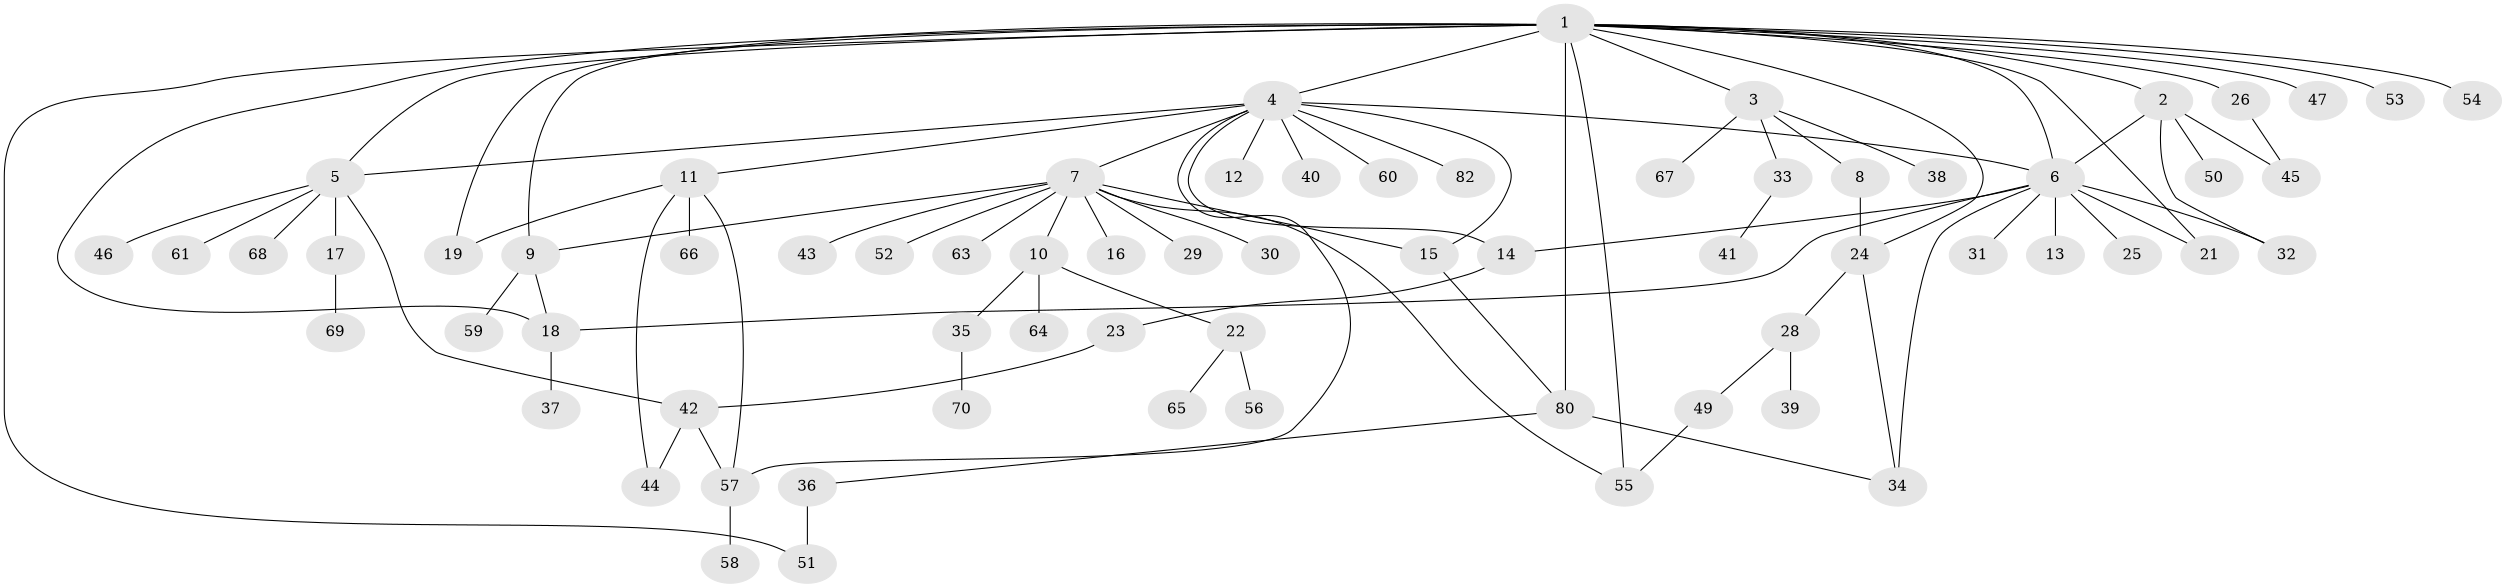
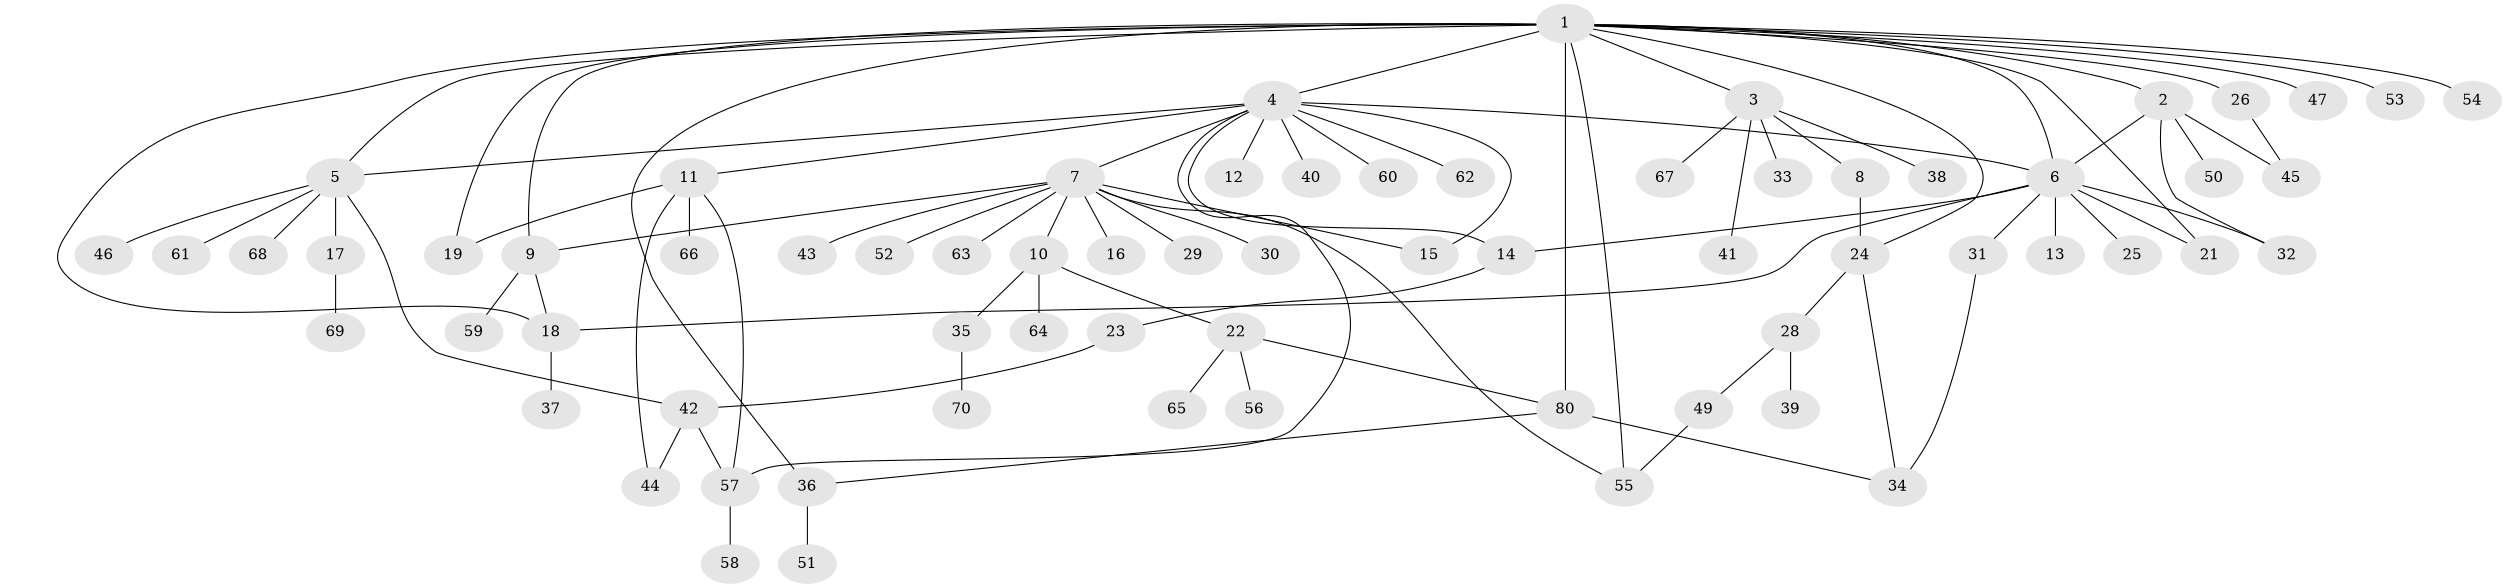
(218, 80) -> (901, 64)
(1466, 178) -> (1466, 178)
(1756, 217) -> (1741, 178)
(1918, 299) -> (1953, 375)
(1497, 333) -> (1401, 371)
